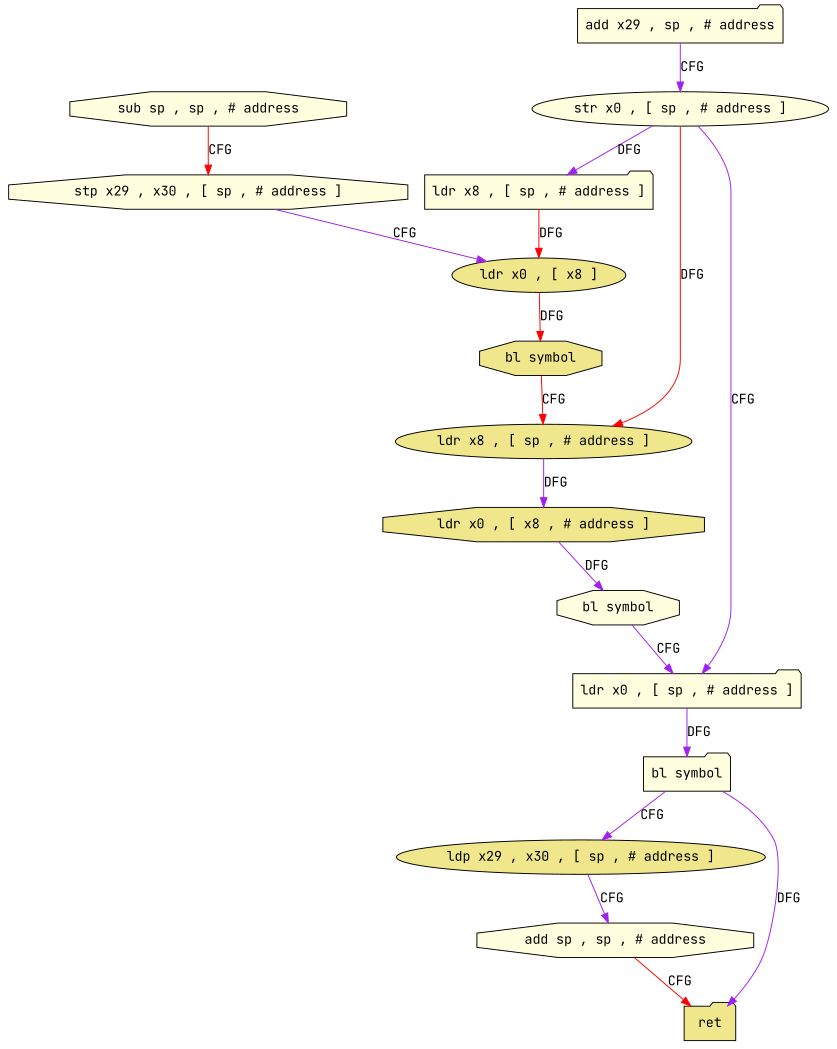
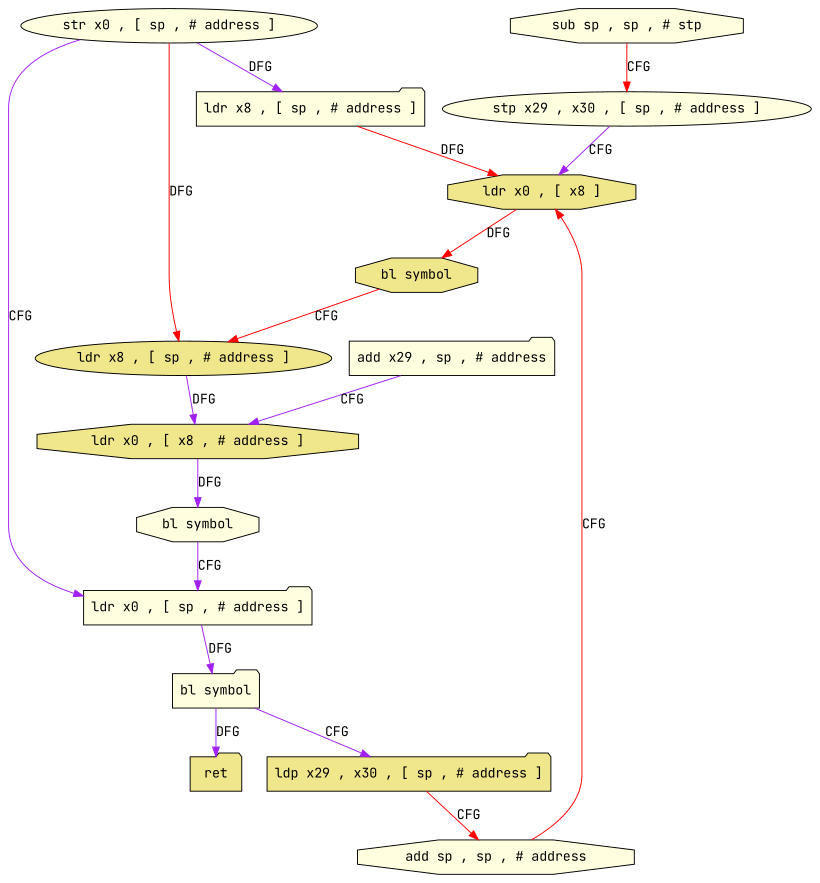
(680, 63) -> (330, 398)
(208, 109) -> (627, 26)
(208, 192) -> (627, 109)
(539, 275) -> (542, 192)
(581, 857) -> (409, 774)
(596, 894) -> (449, 812)
(659, 979) -> (582, 537)
